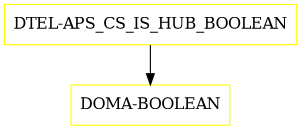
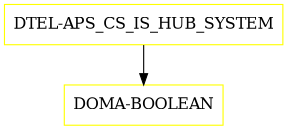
(150, 25) -> (144, 25)
